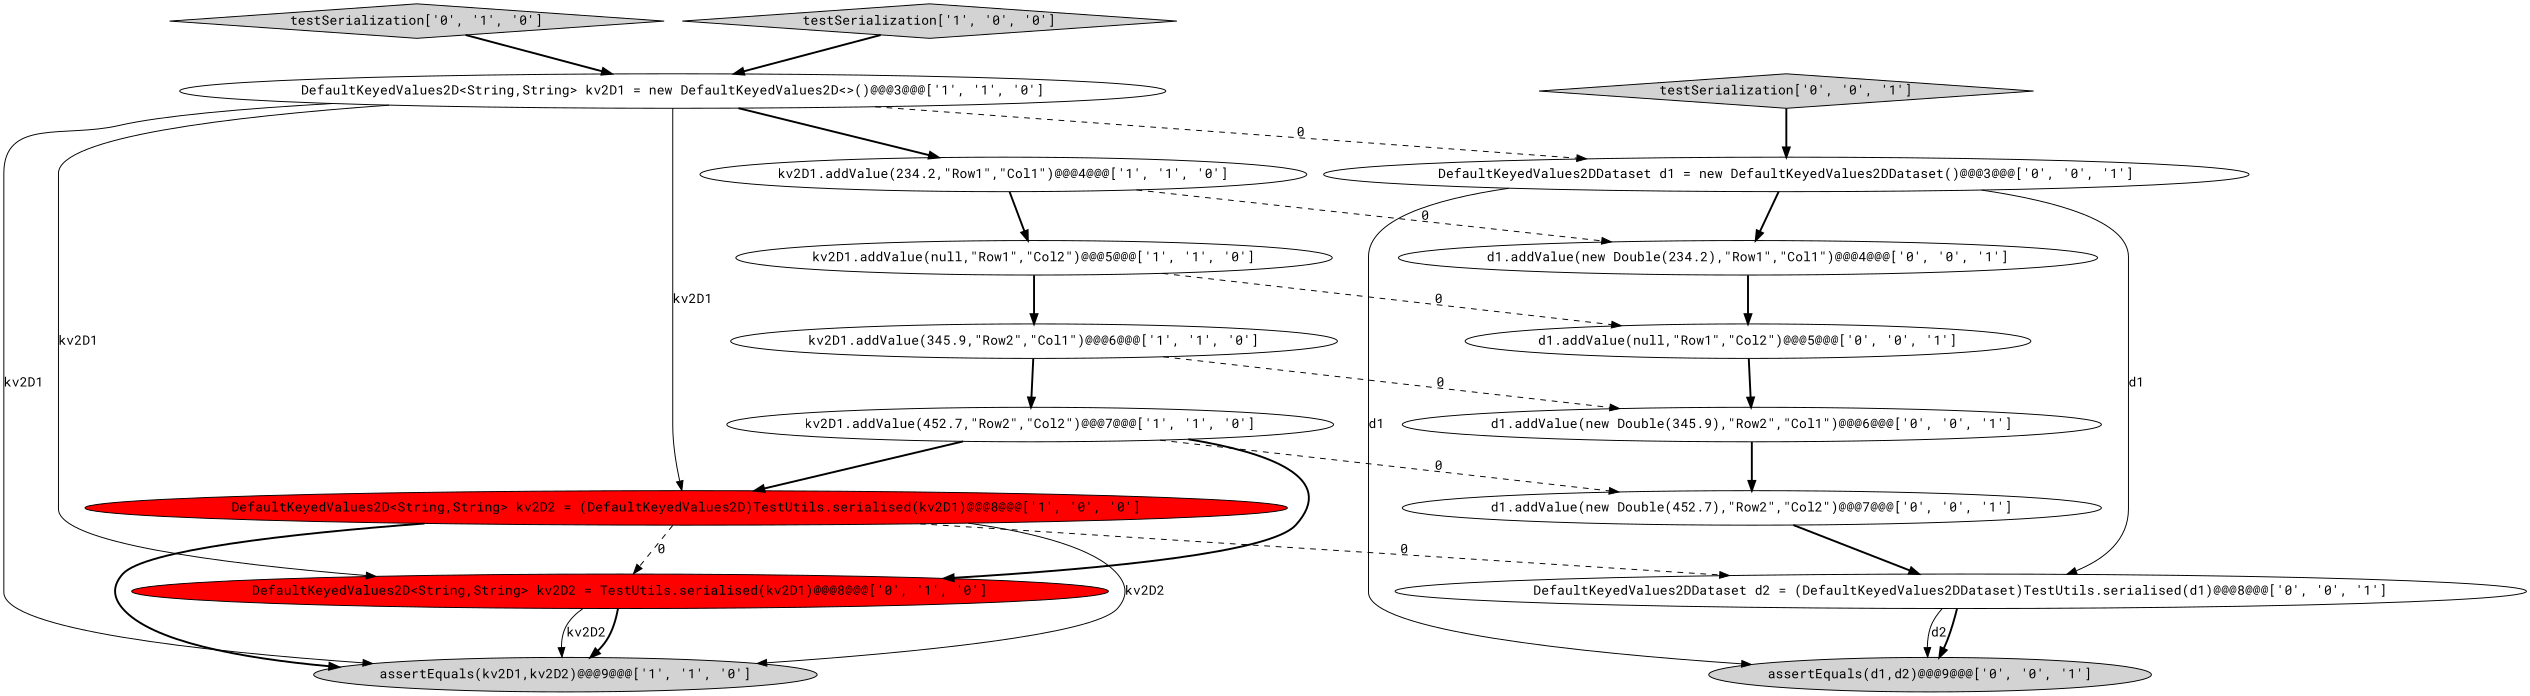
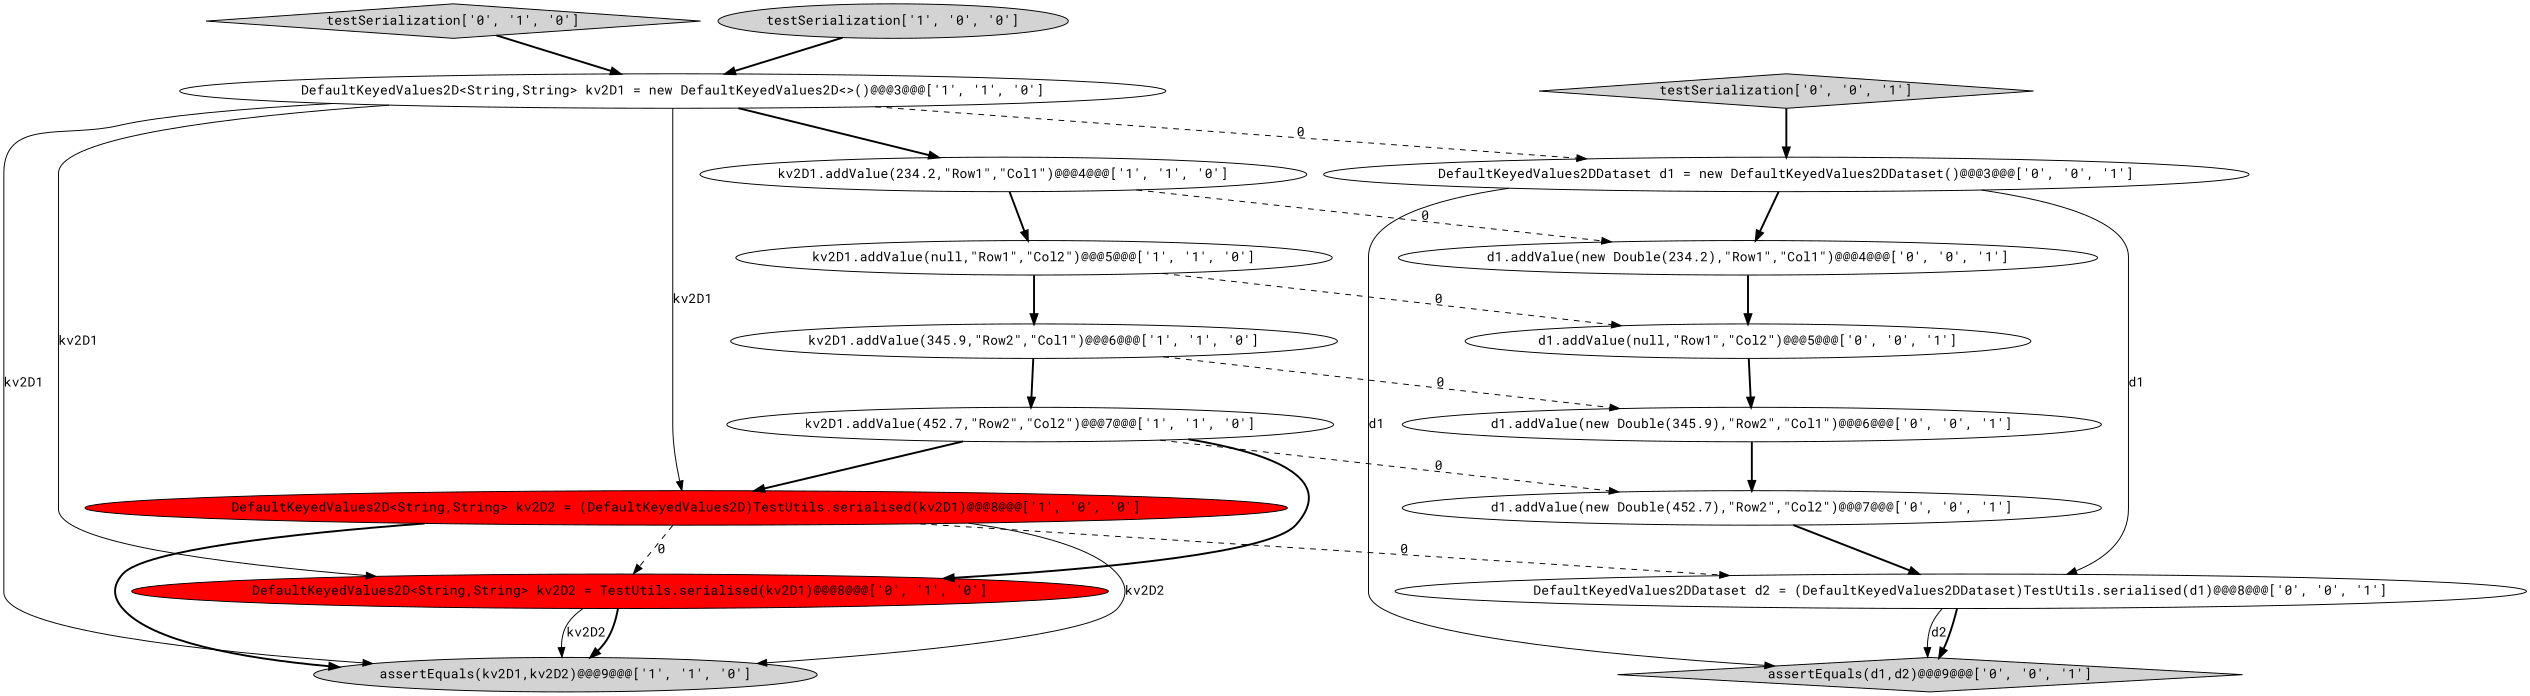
(930, 21) -> (893, 21)
(1930, 675) -> (1930, 675)
